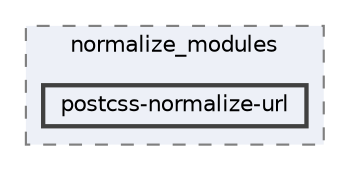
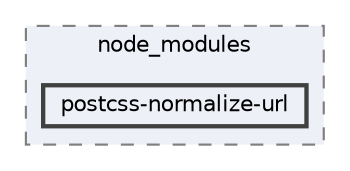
(175, 46) -> (175, 46)
